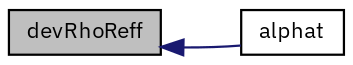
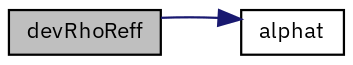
(212, 47) -> (190, 17)
